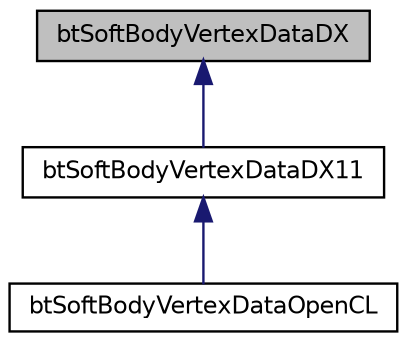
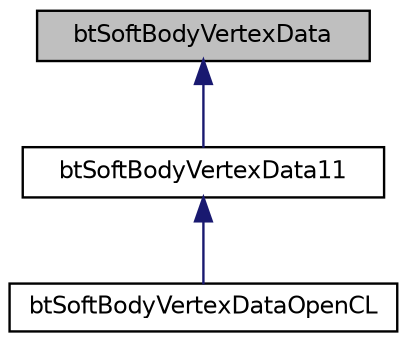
(203, 36) -> (203, 36)
(203, 172) -> (203, 172)
